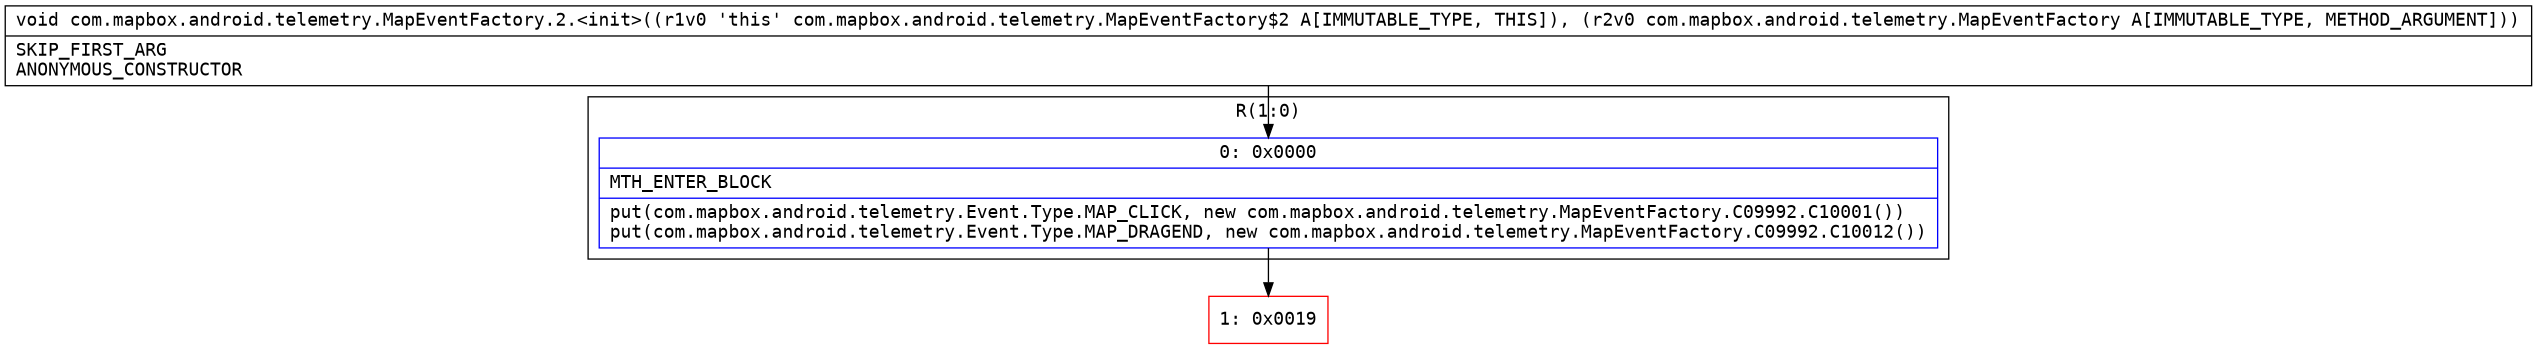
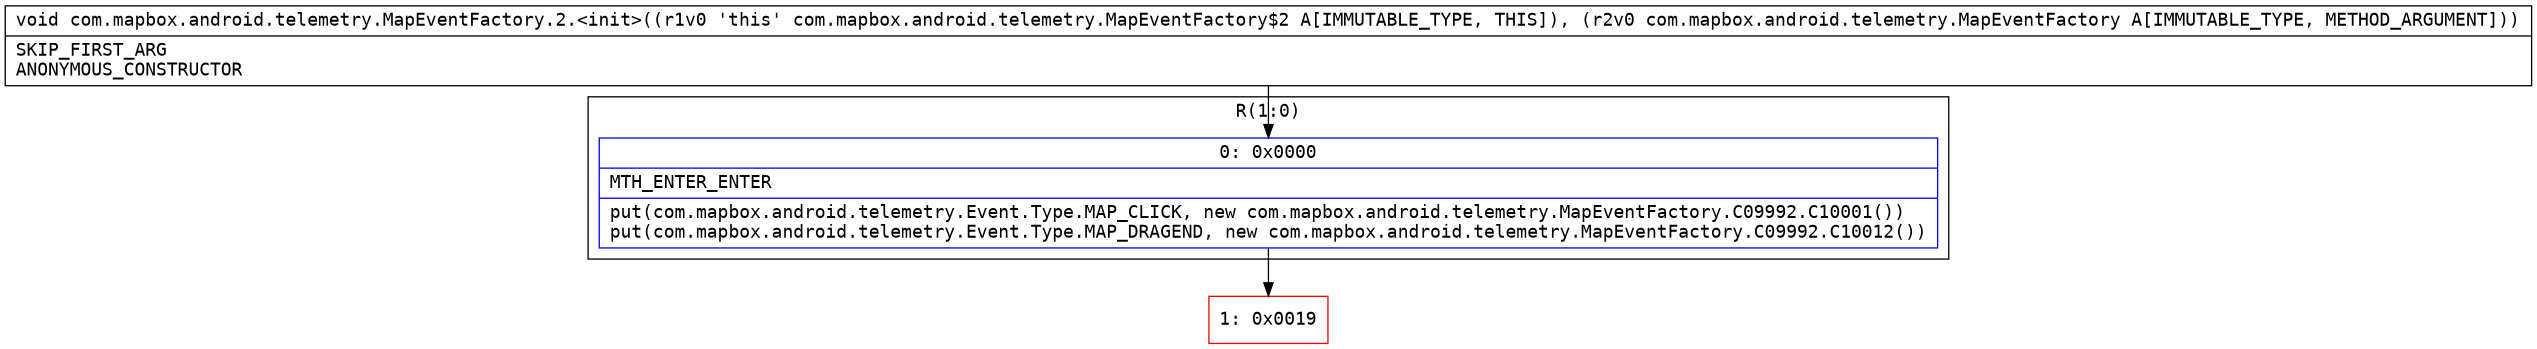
(691, 183) -> (691, 183)
